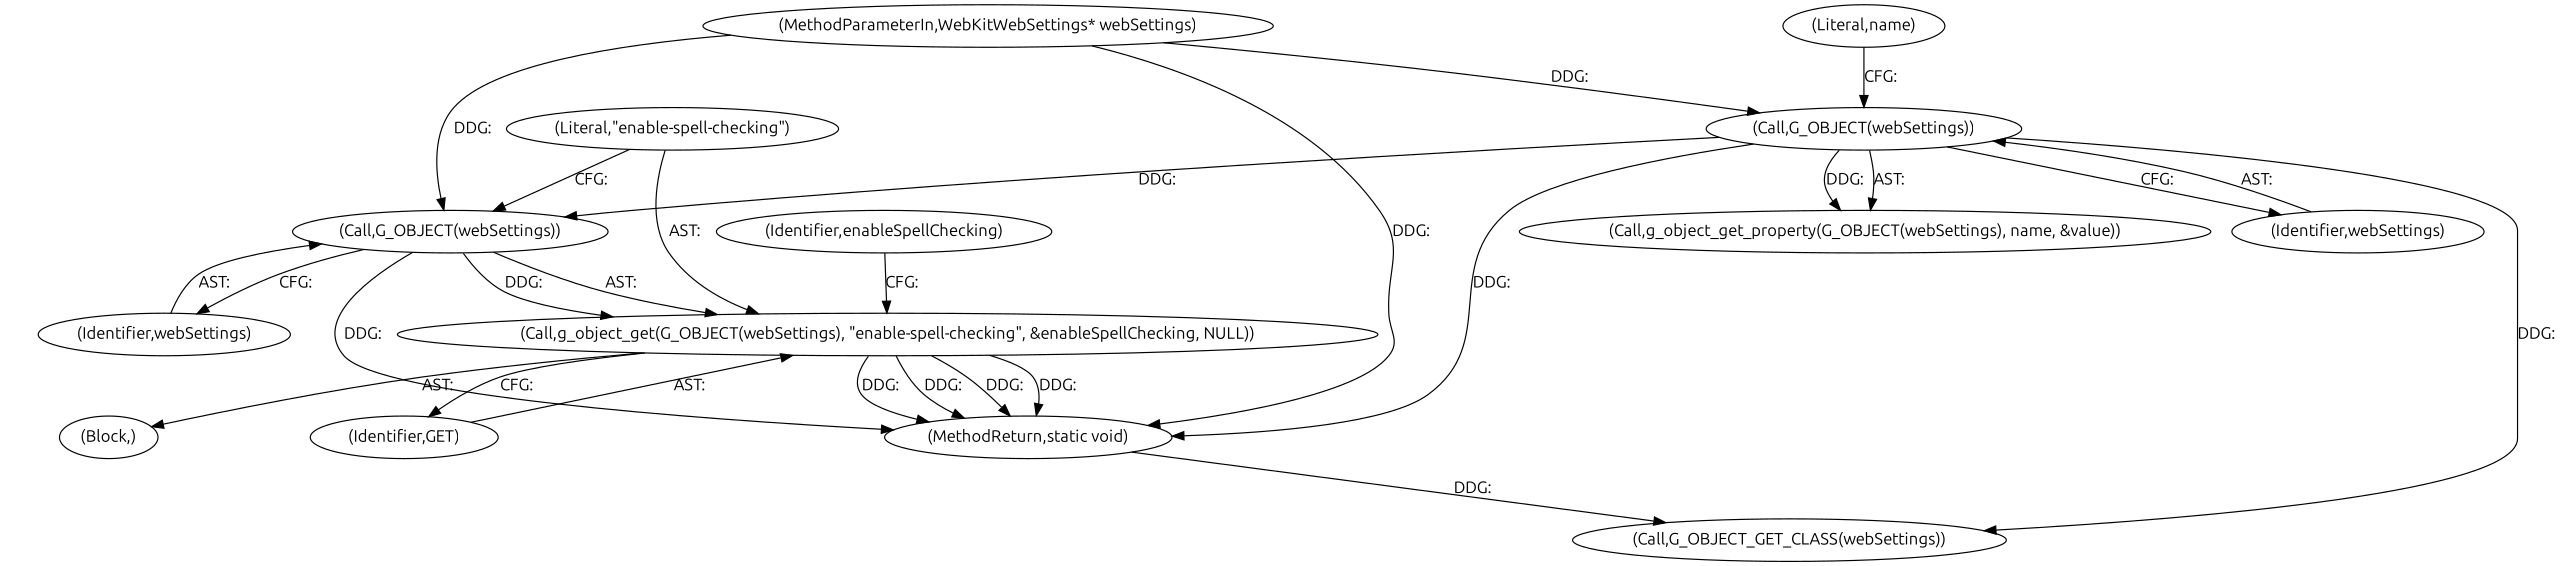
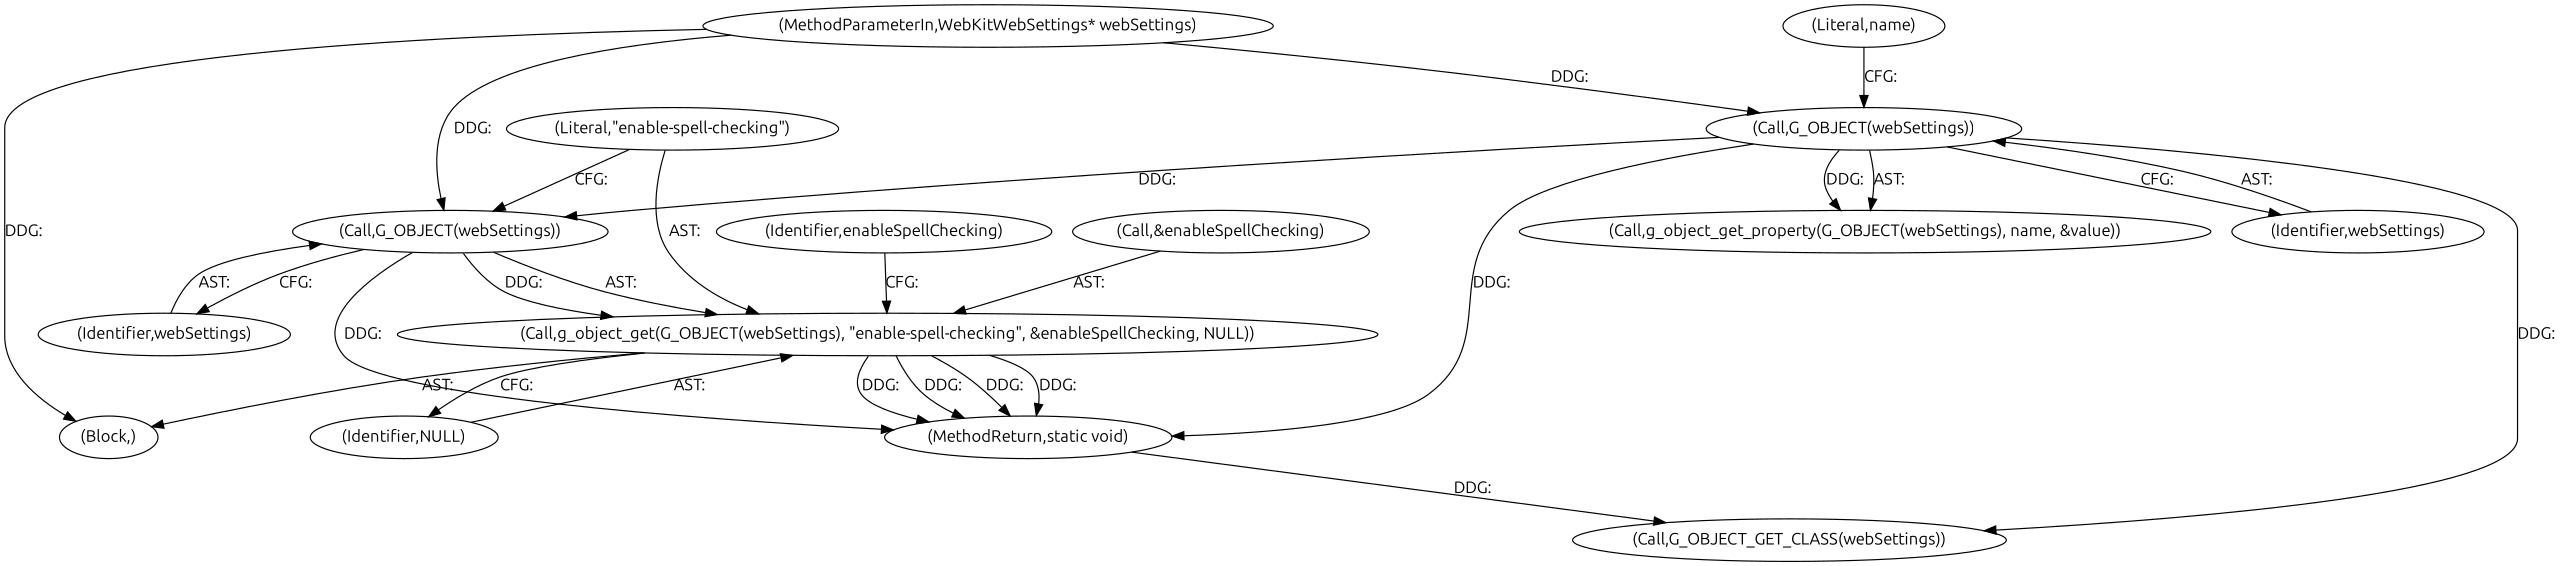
none -> (1221, 232)
(1391, 235) -> (191, 62)
(404, 437) -> (404, 437)
